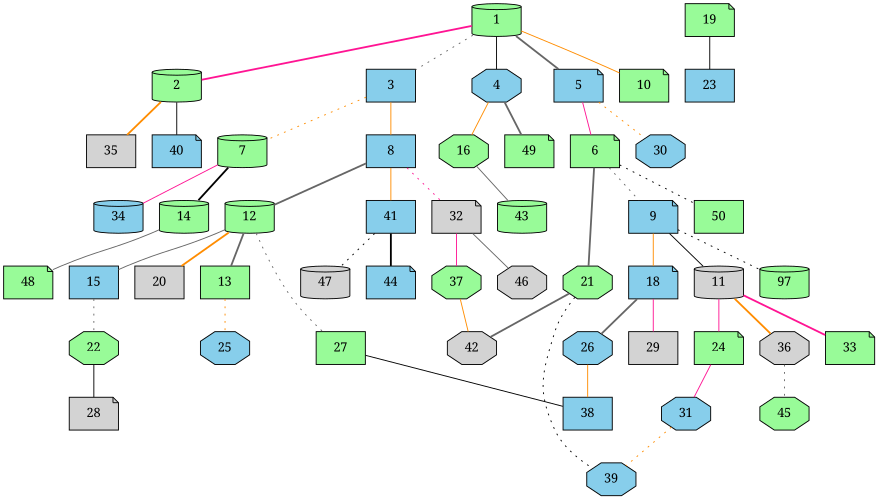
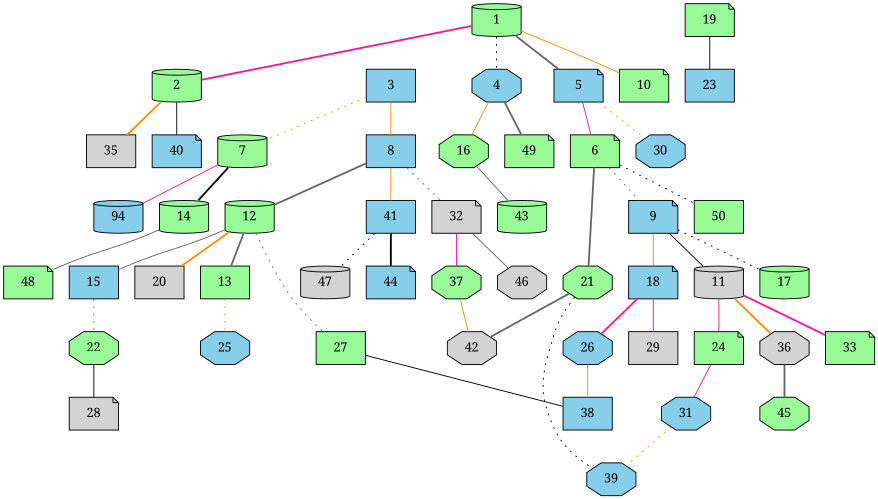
(444, 53) -> none
(497, 53) -> (497, 53)
(118, 217) -> (118, 217)
(784, 282) -> (784, 282)
(619, 316) -> (619, 316)
(784, 381) -> (784, 381)
